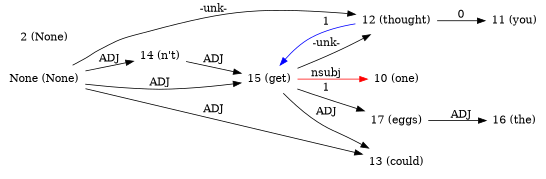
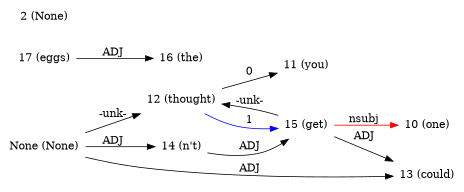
(159, 89) -> none
(327, 99) -> none
